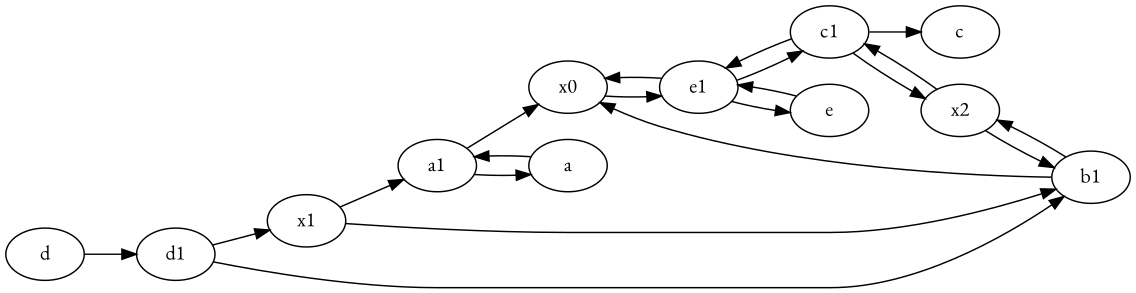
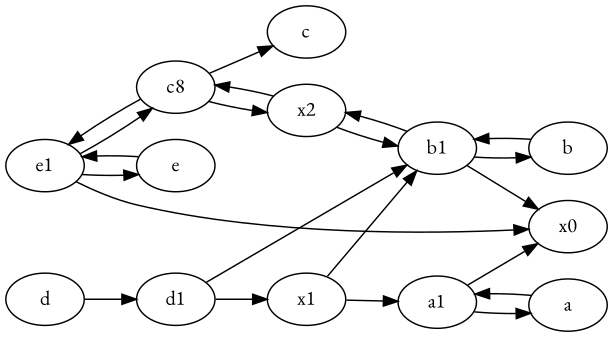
(830, 32) -> (176, 87)
(626, 97) -> none
none -> (568, 148)
